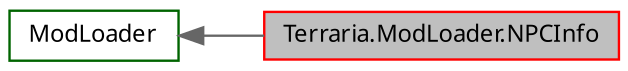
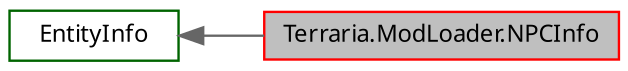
(94, 36) -> (94, 36)
